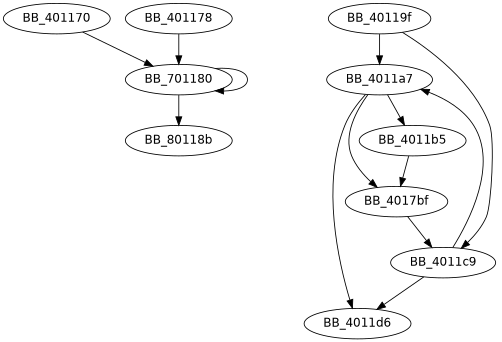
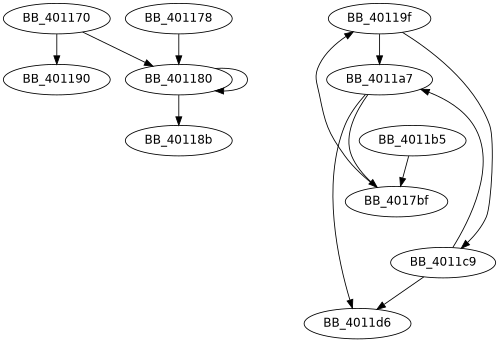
none -> (57, 80)
(179, 80) -> (179, 80)
(394, 106) -> none
(179, 141) -> (179, 141)
(417, 229) -> (324, 115)
